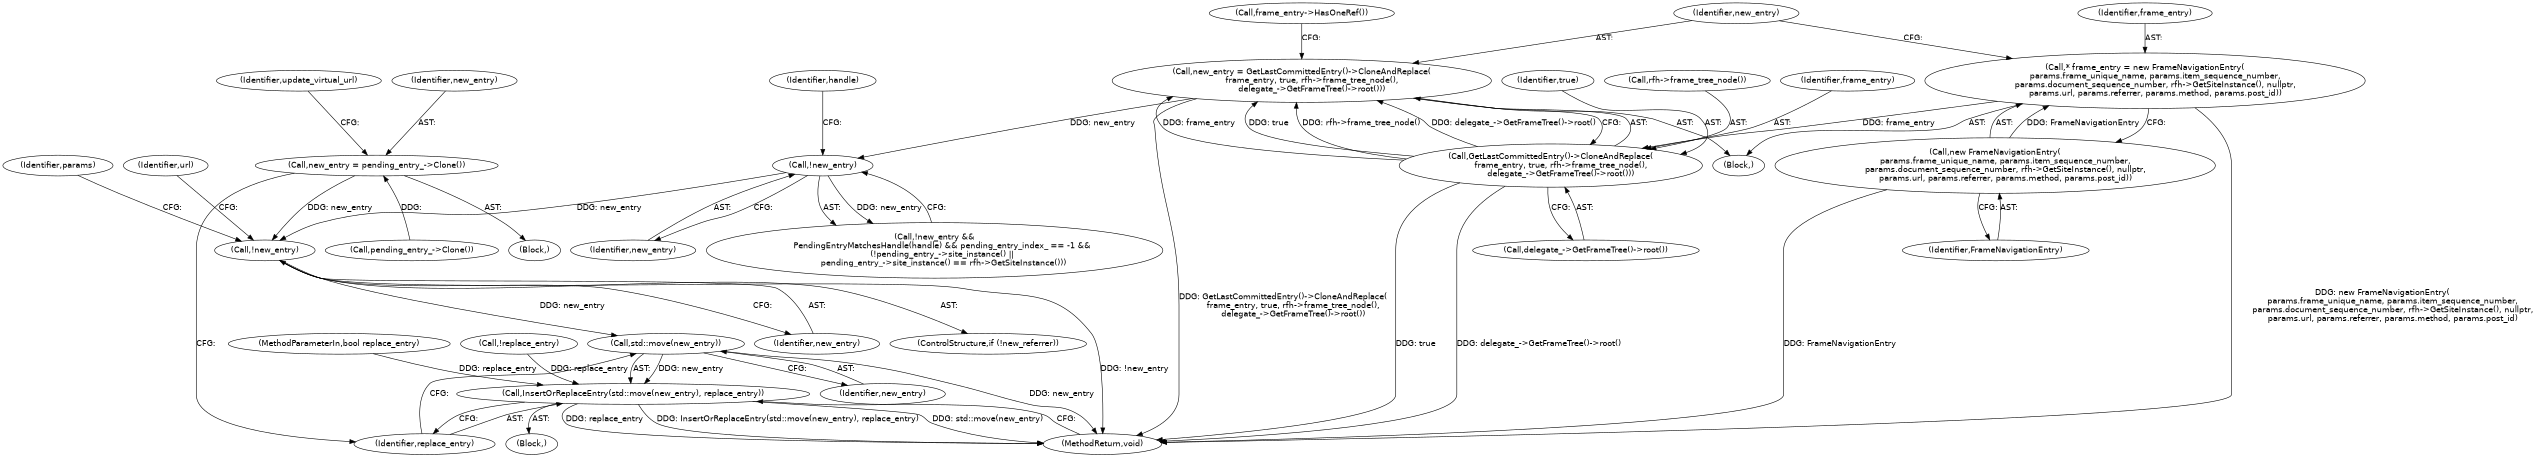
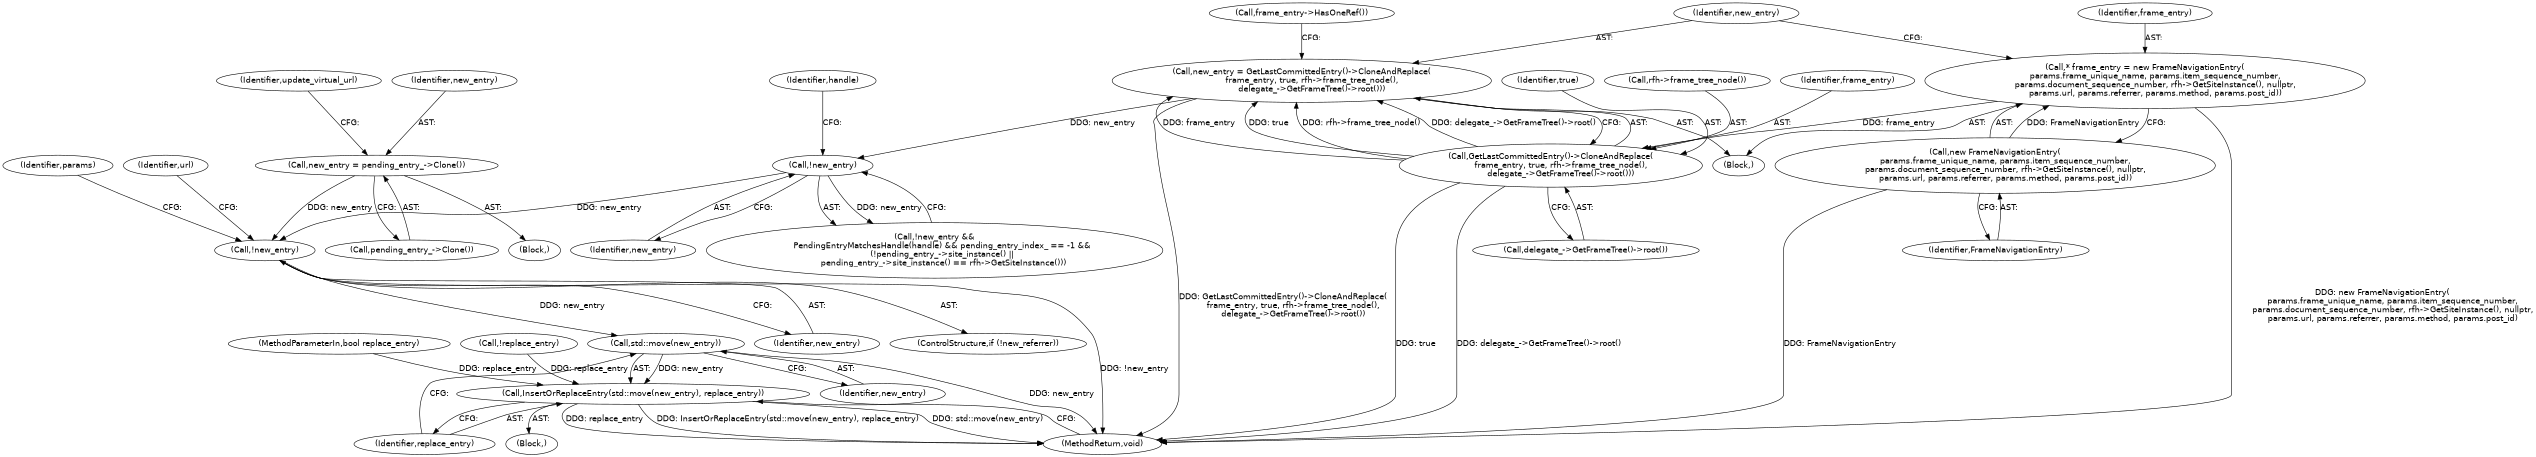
(413, 208) -> (413, 208)
(196, 339) -> (376, 209)
